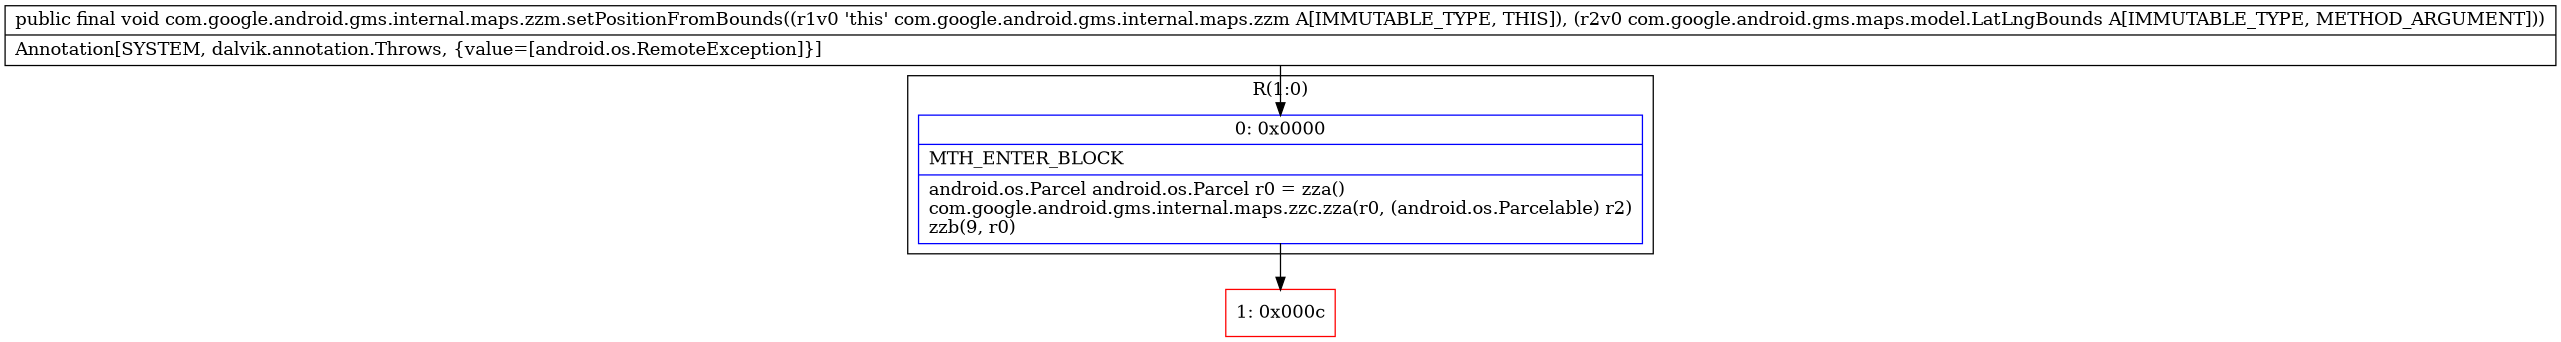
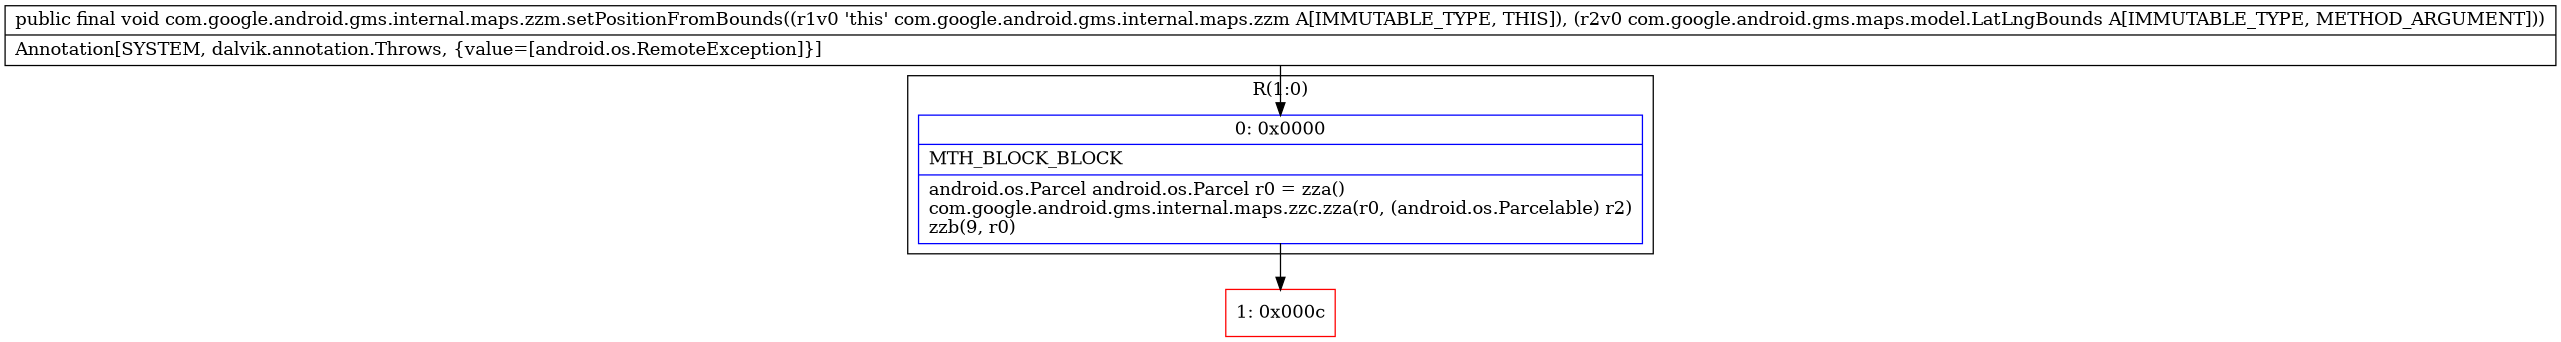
(1027, 159) -> (1026, 159)
